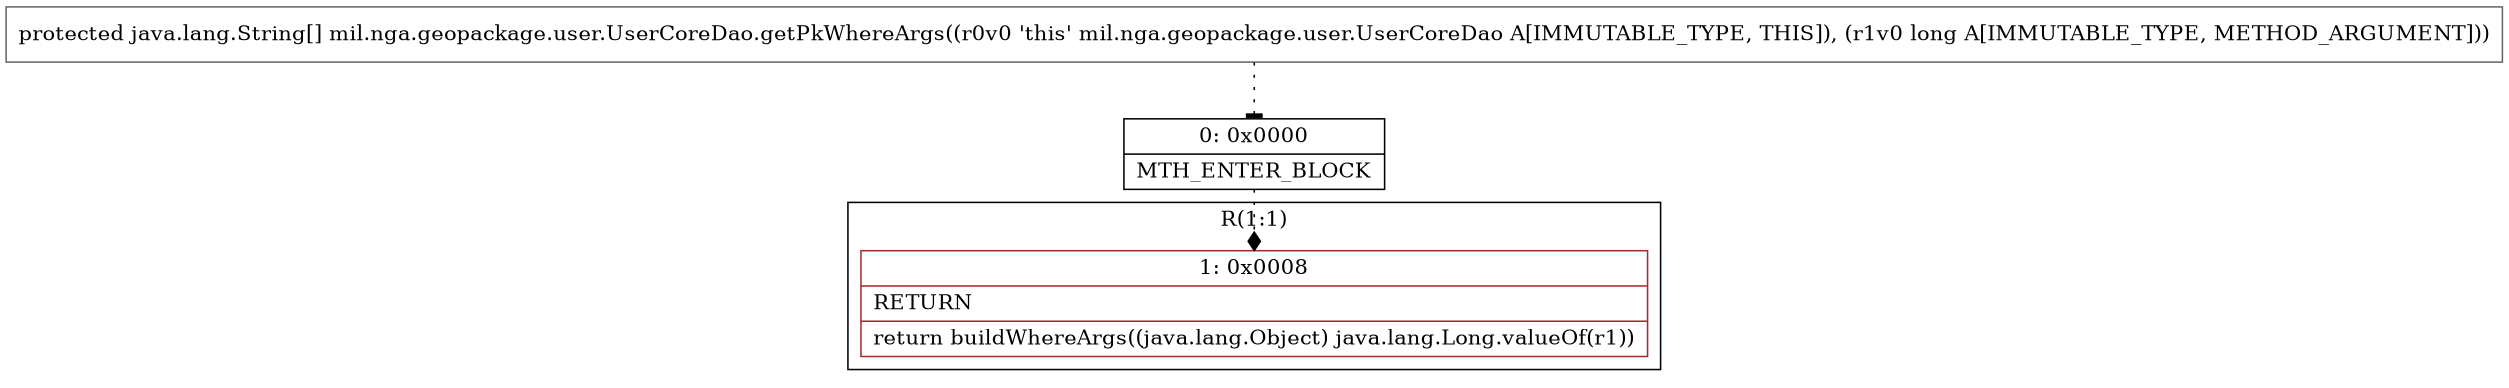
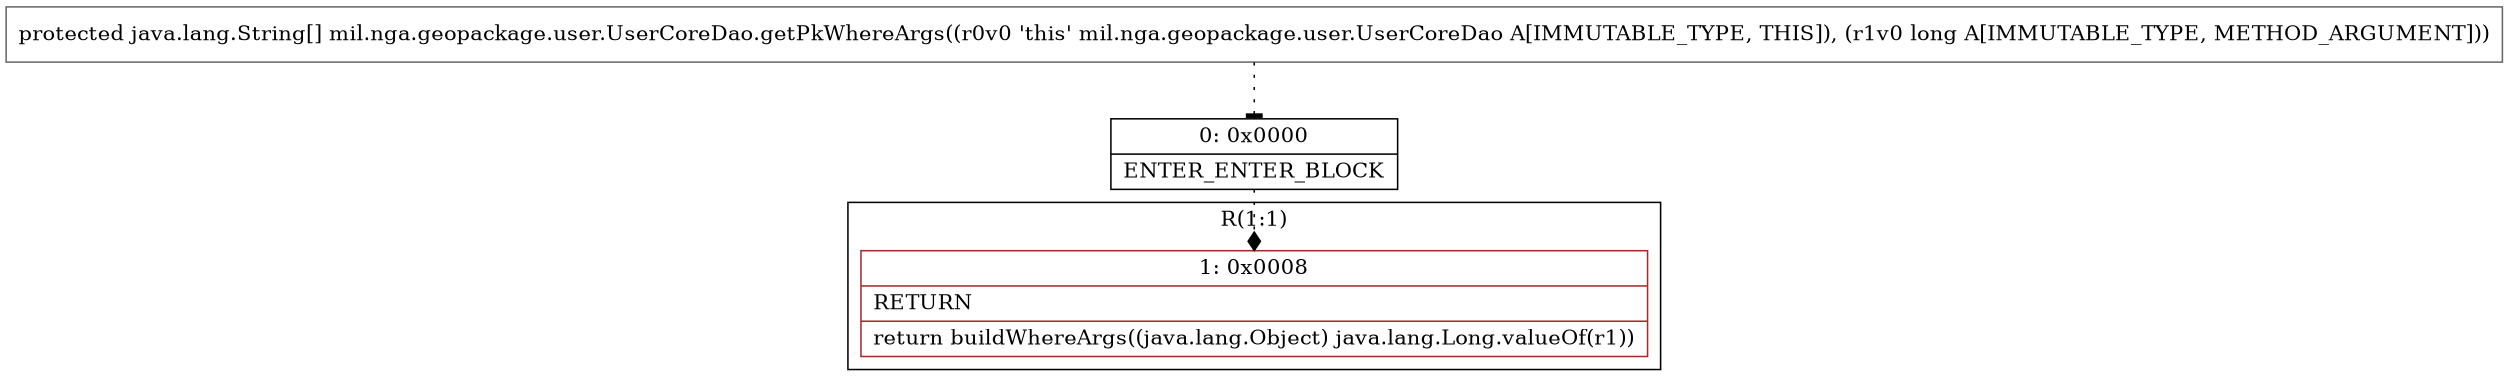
(1254, 171) -> (1254, 171)
